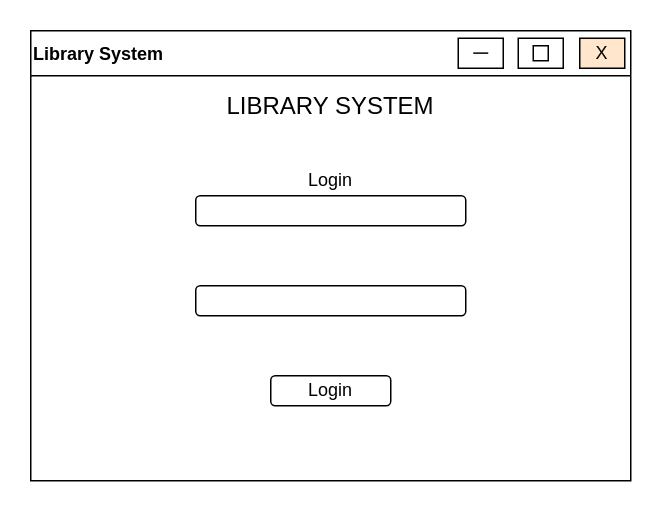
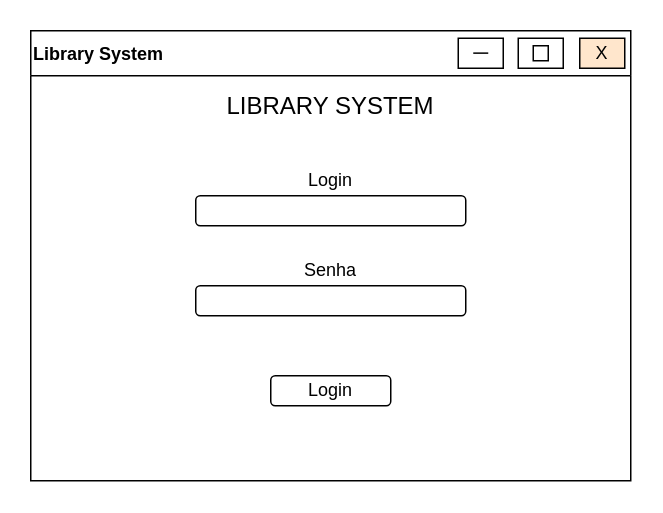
none -> (331, 271)
